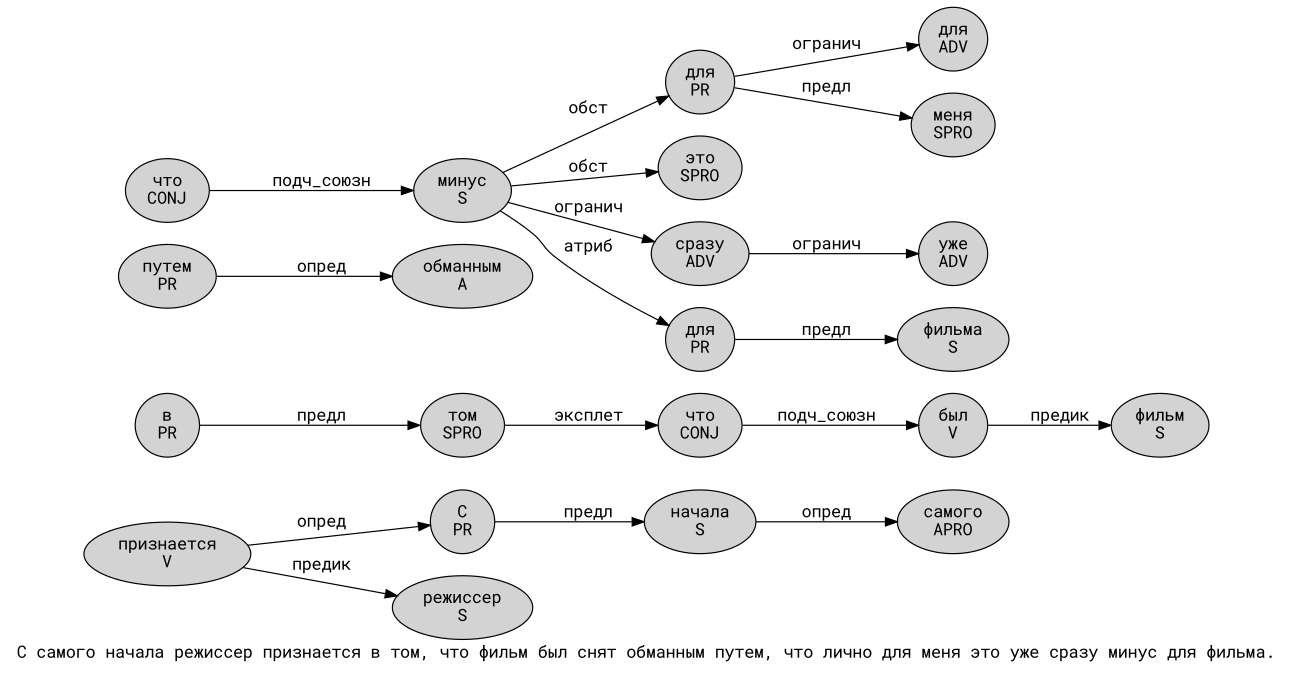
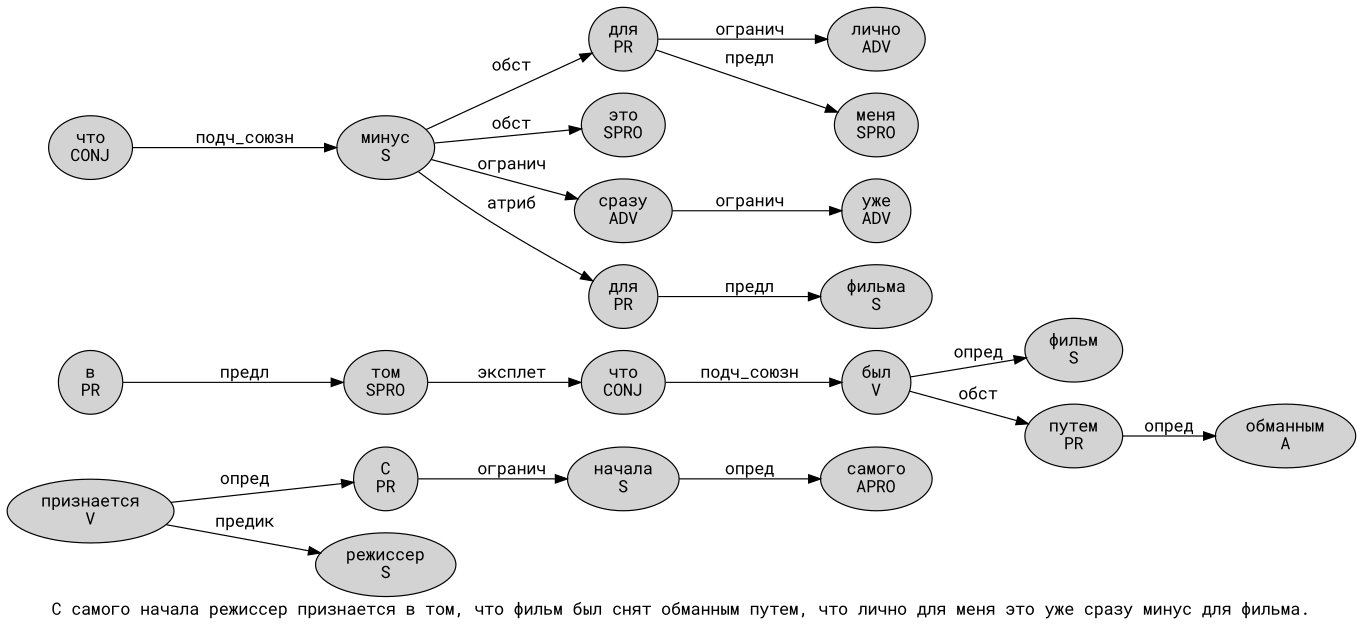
(953, 39) -> (876, 39)
none -> (963, 406)
(1060, 416) -> (978, 353)
(588, 513) -> (512, 470)
